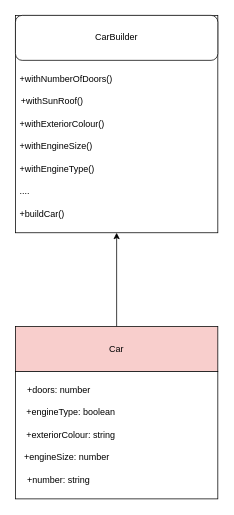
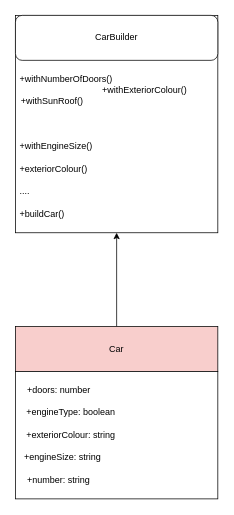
(67, 124) -> (150, 90)
(60, 169) -> (60, 169)
(68, 458) -> (66, 458)
